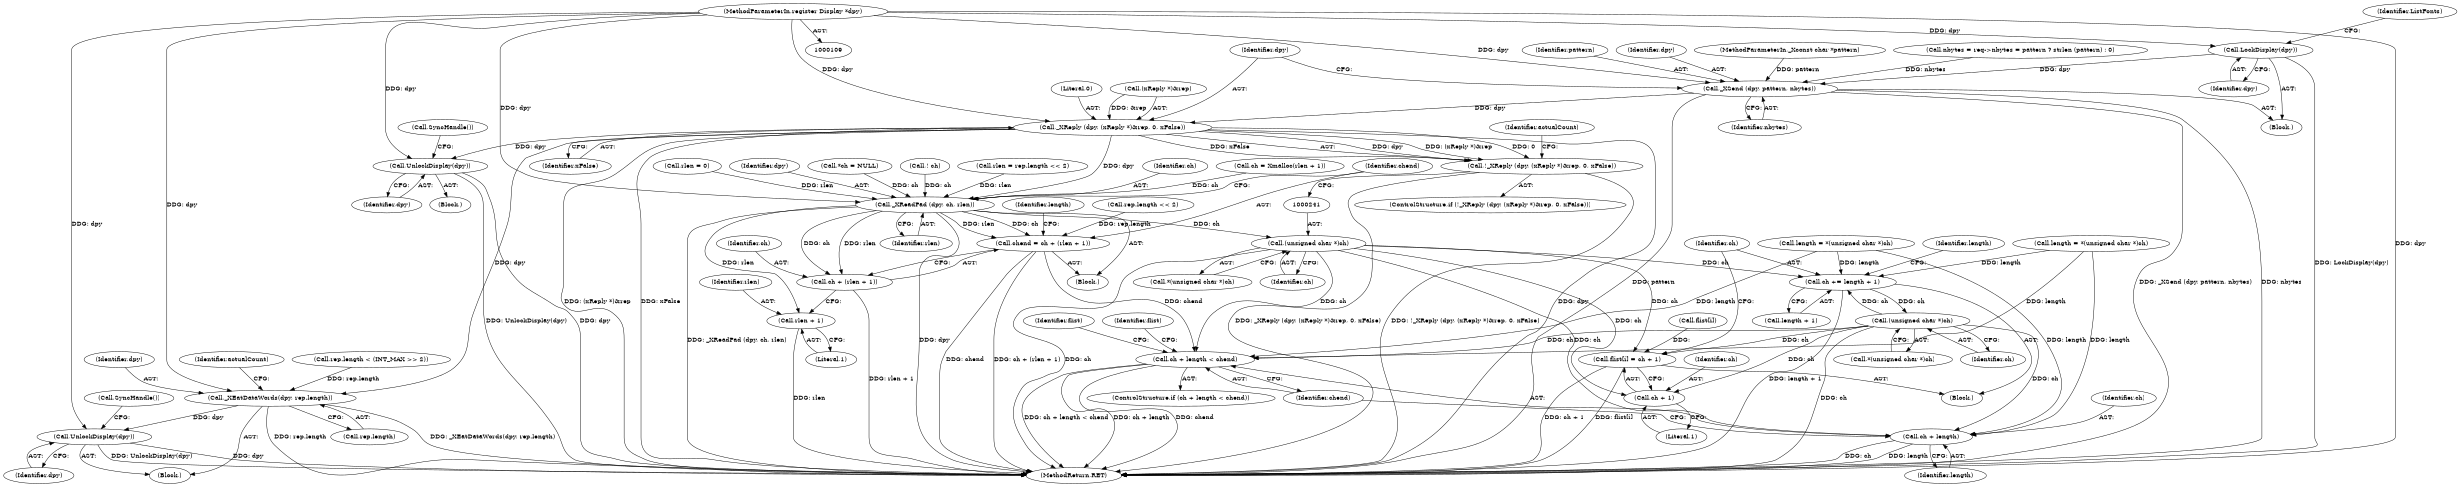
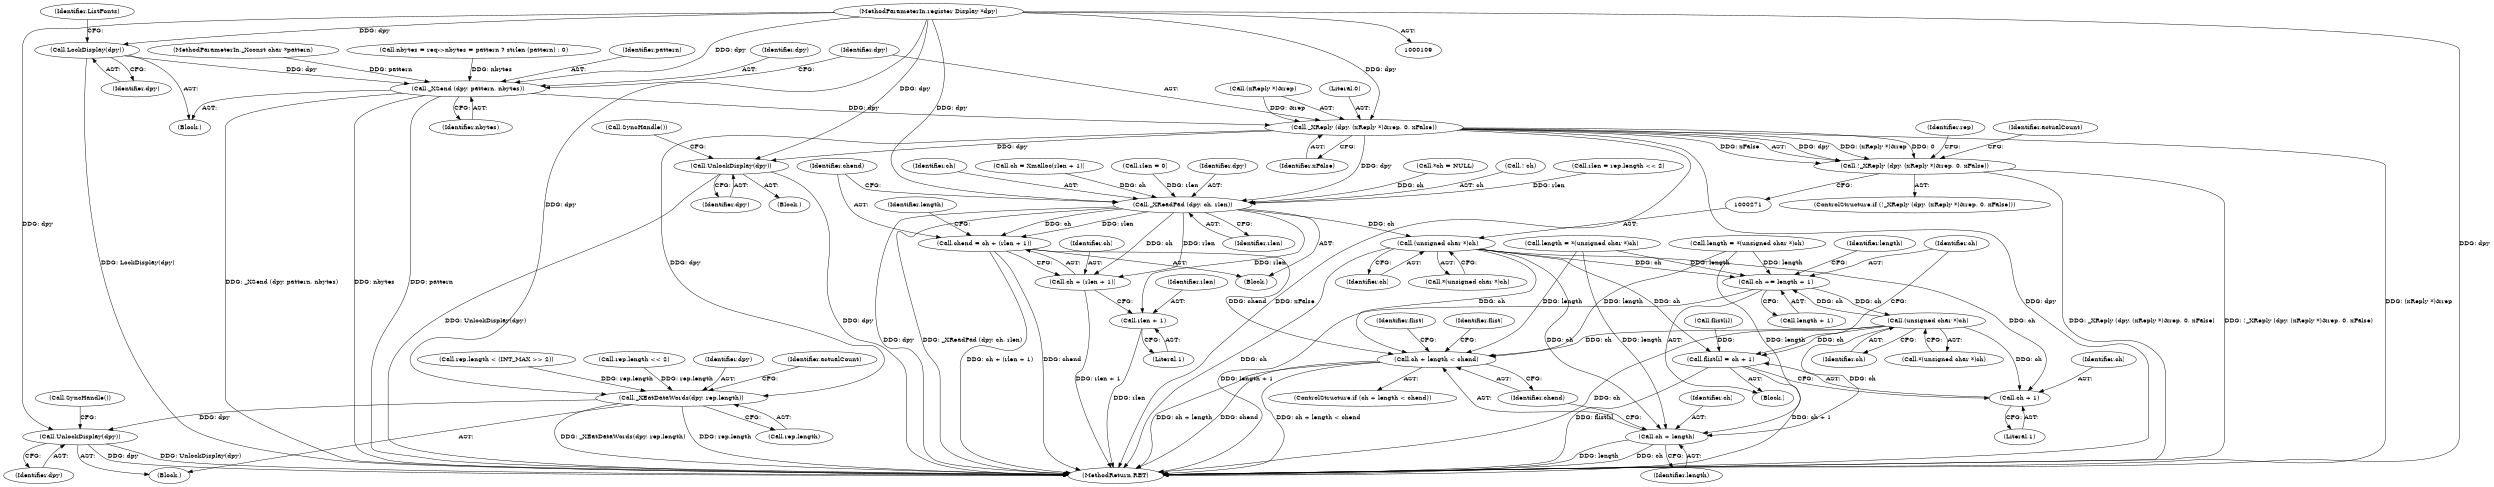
none -> (1950, 128)
(938, 186) -> (1472, 186)
(1307, 205) -> (1748, 205)
(1096, 223) -> (656, 377)
